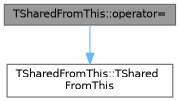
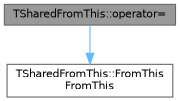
(90, 81) -> (90, 81)
